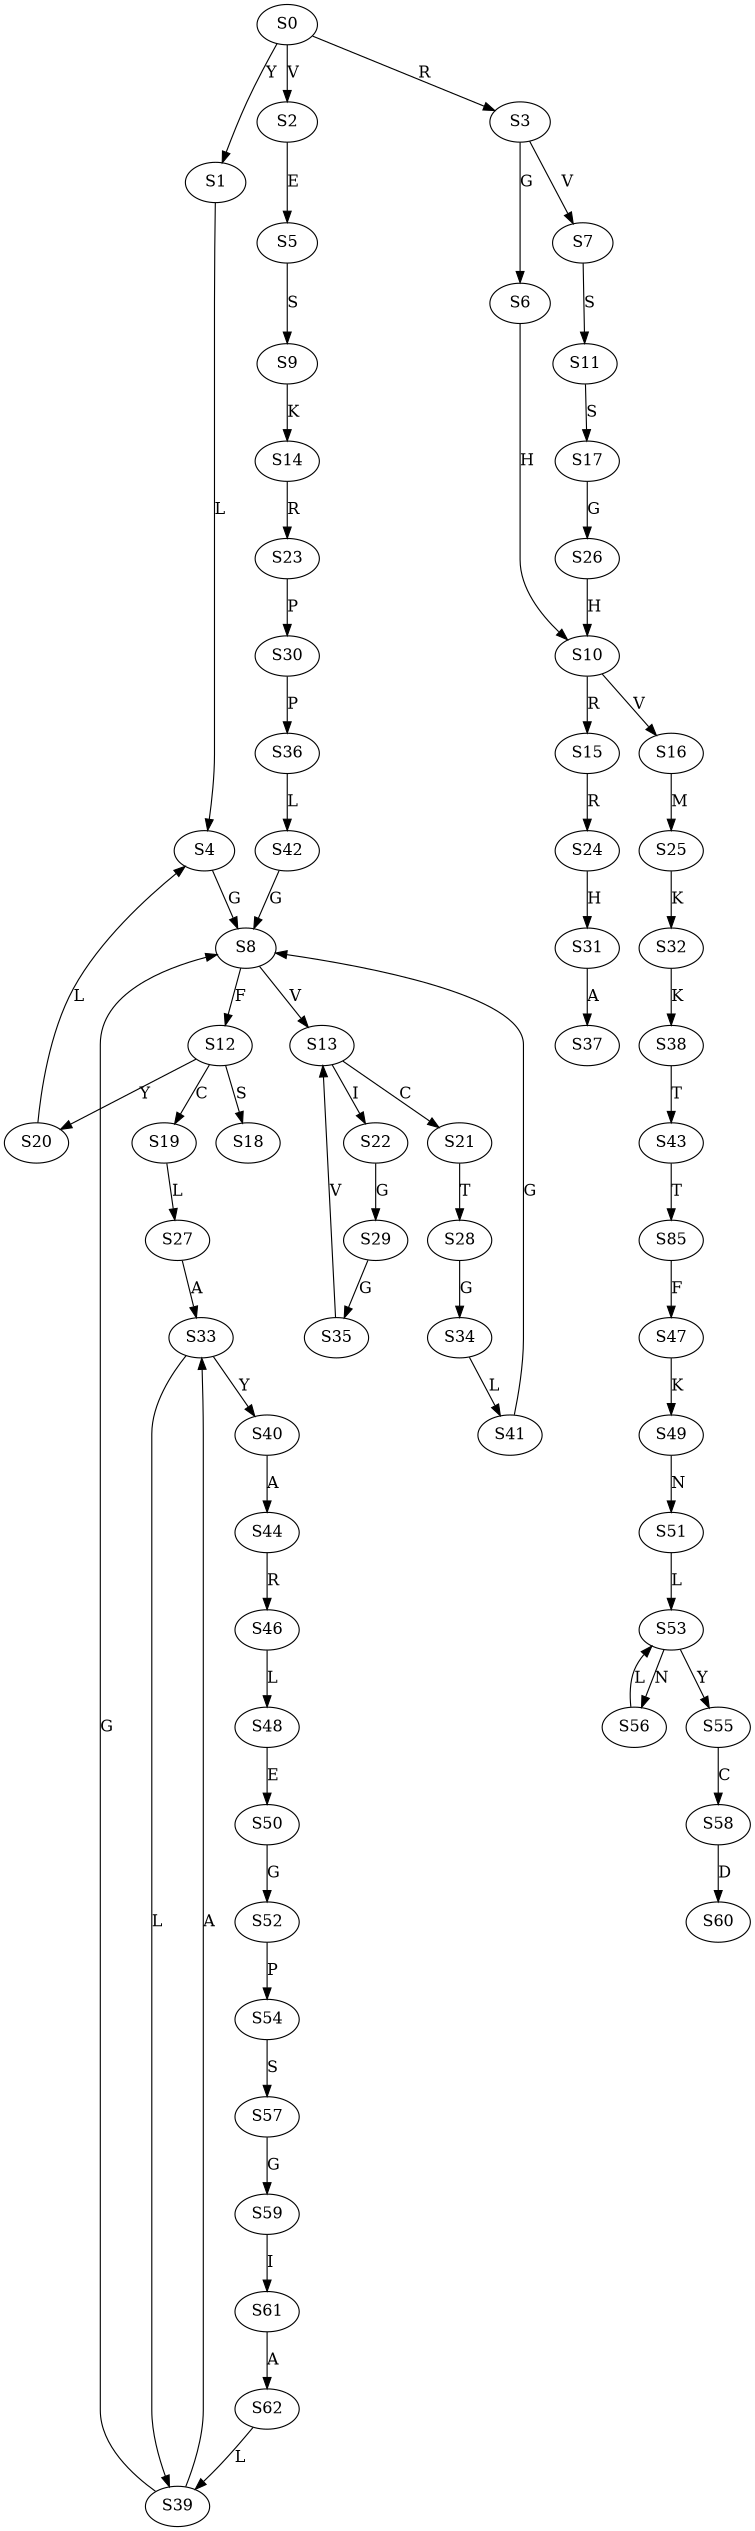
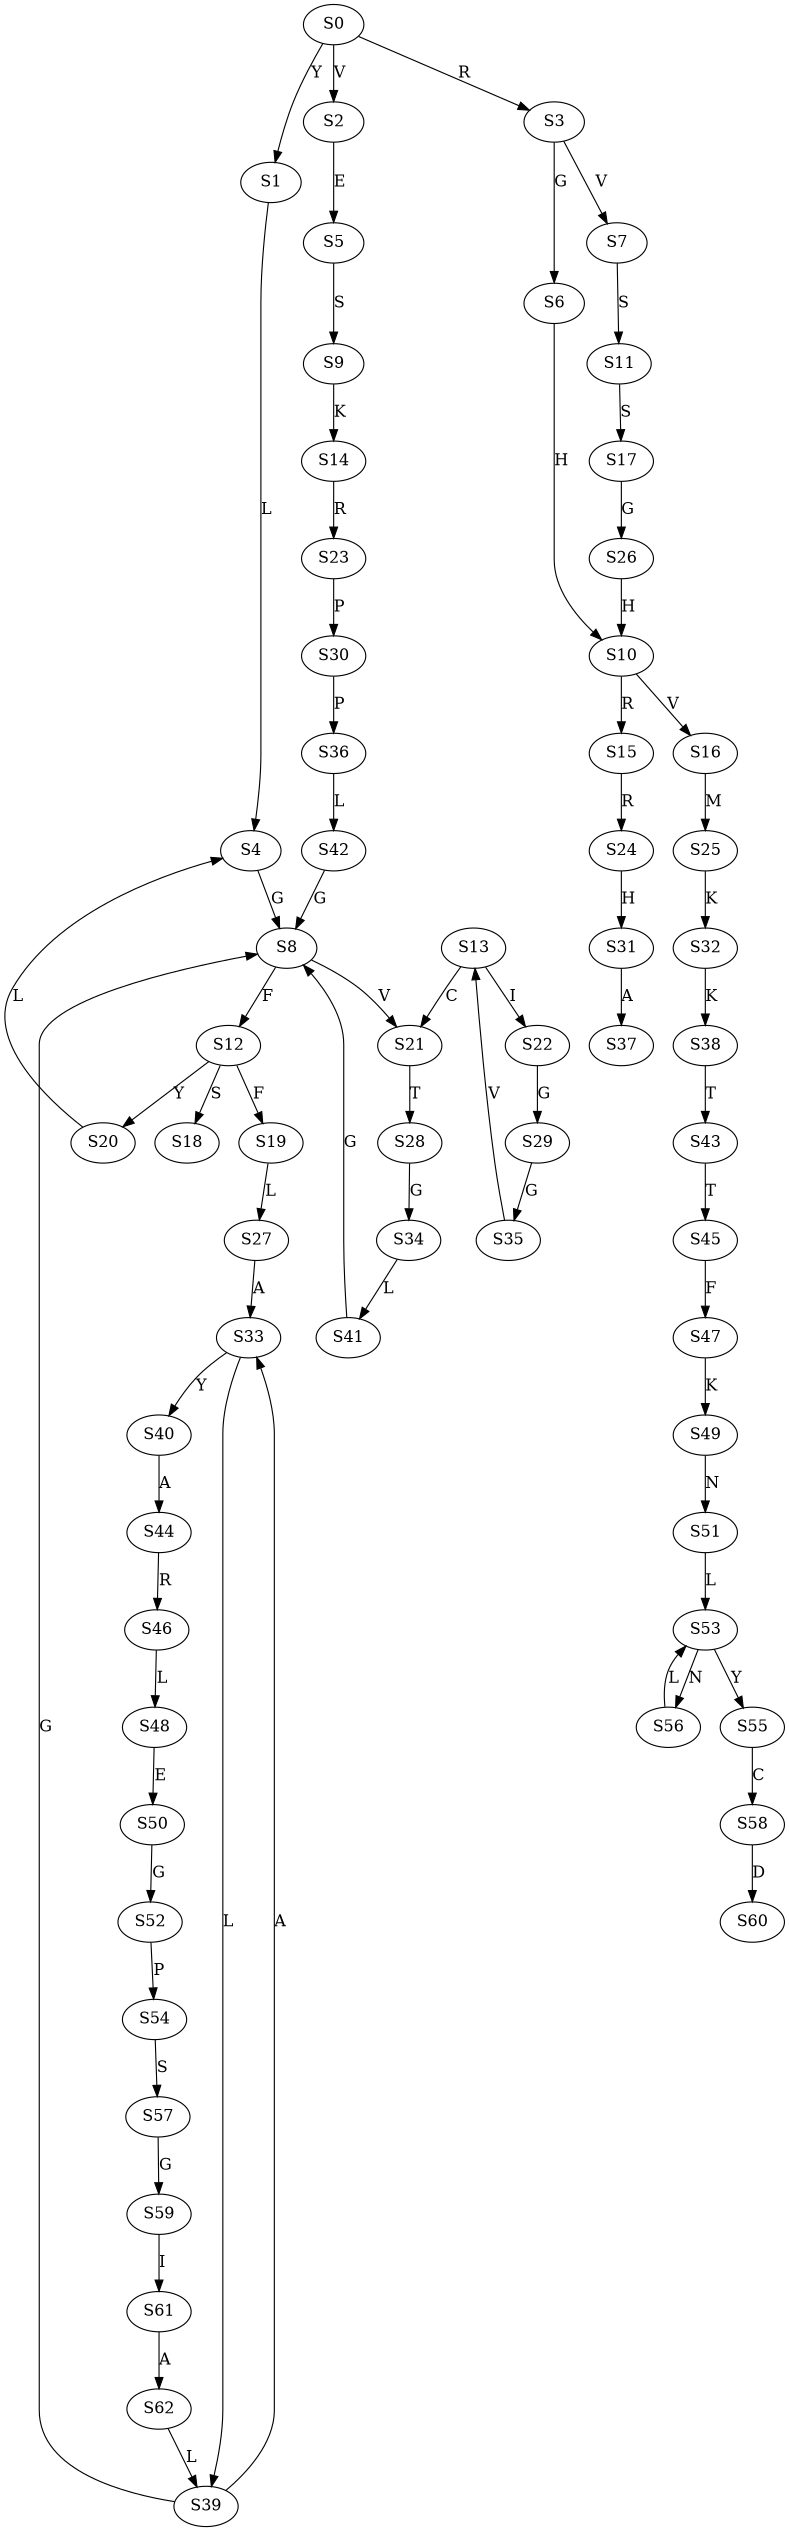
(280, 992) -> (354, 984)
(202, 1094) -> (259, 1094)
(671, 1240) -> (705, 1240)
